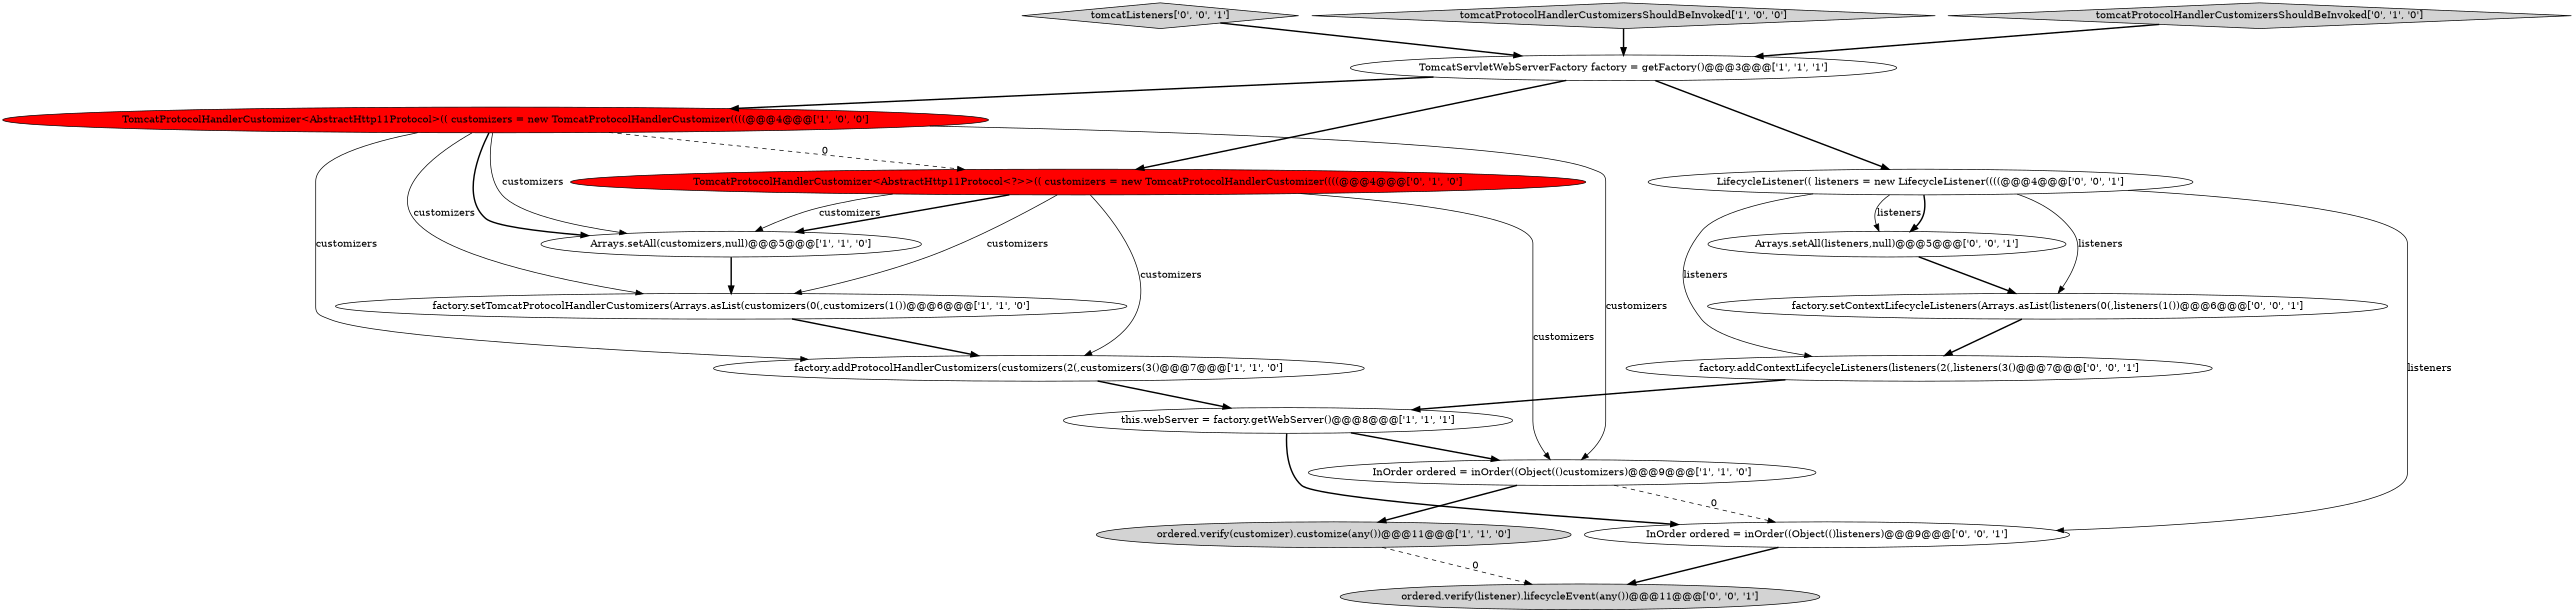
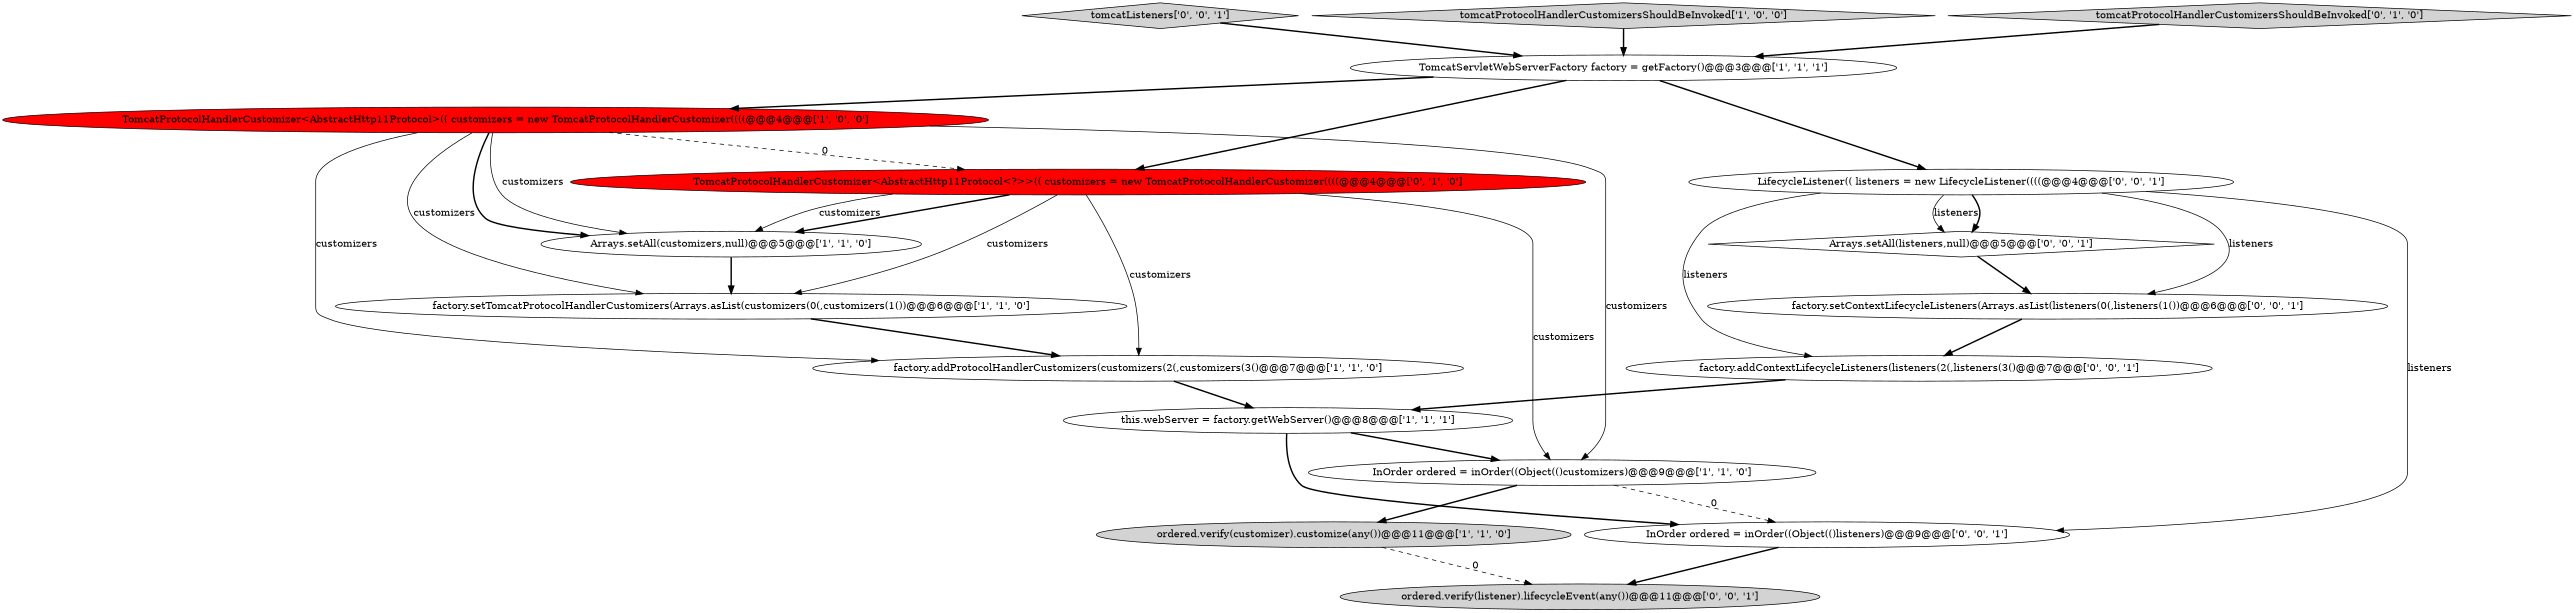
(1887, 244) -> (1961, 244)
